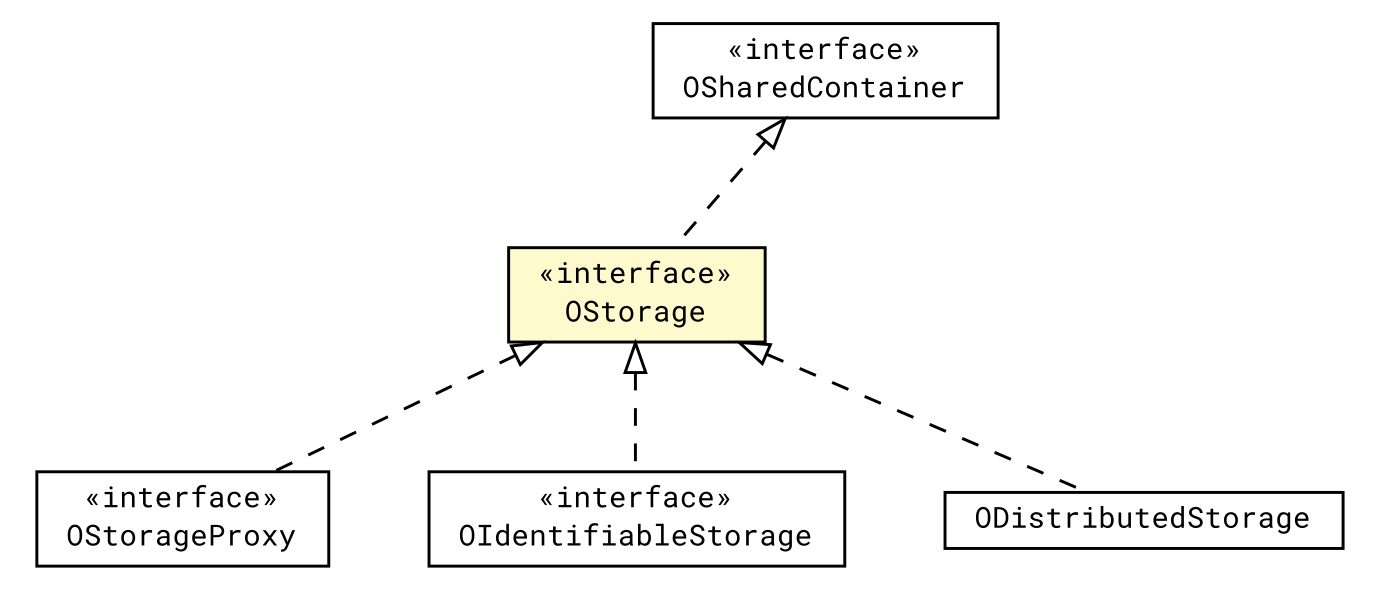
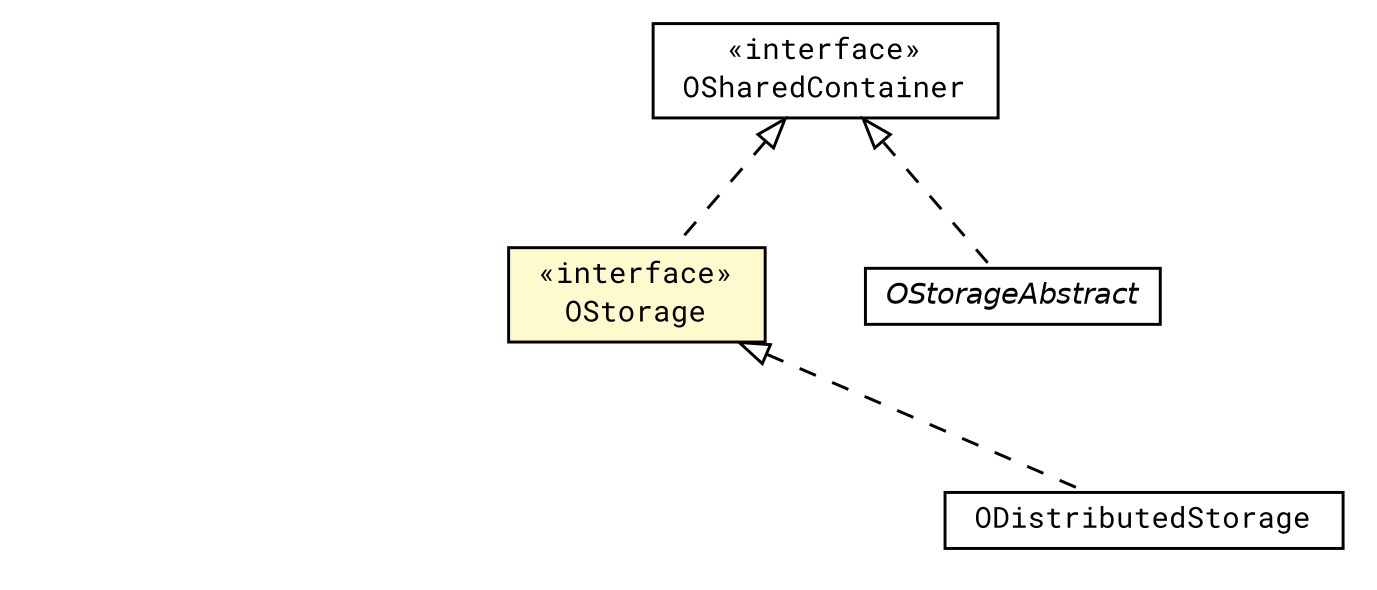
none -> (1013, 295)
(181, 519) -> none
(635, 519) -> none
